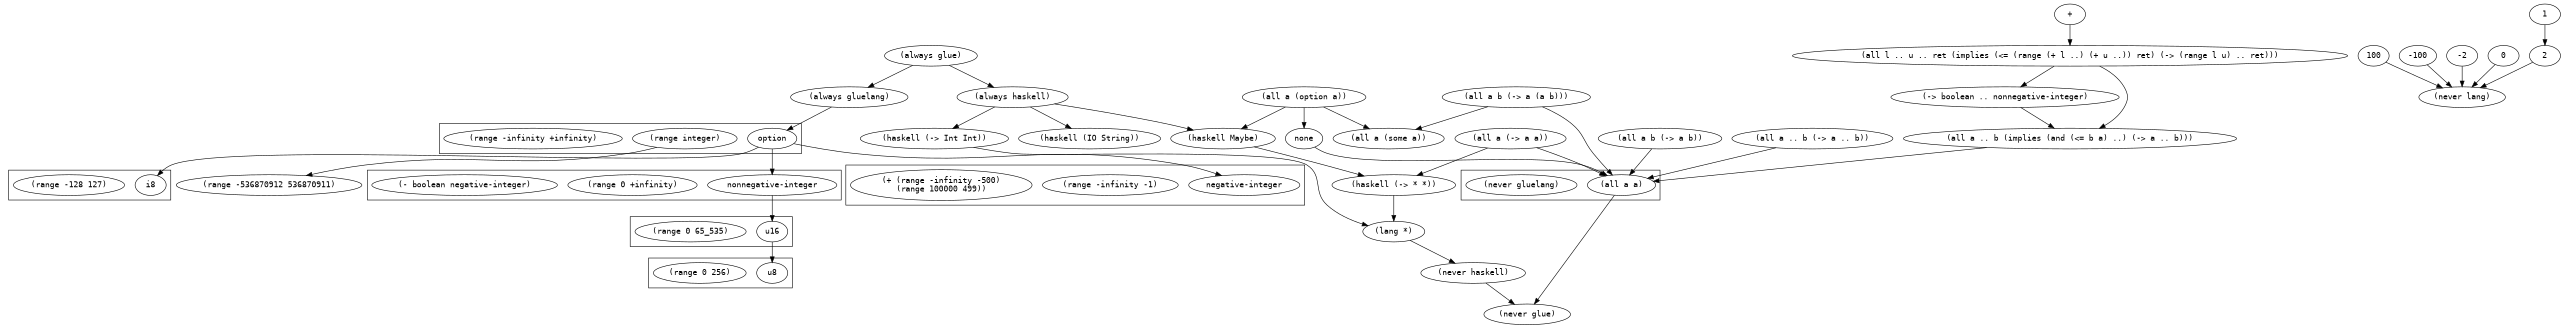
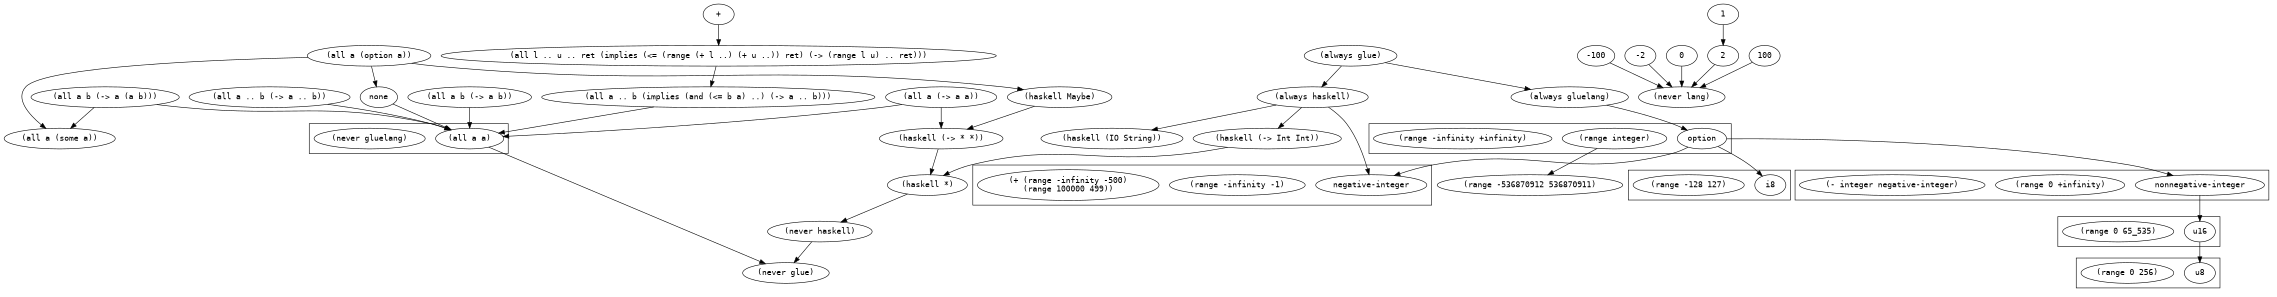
(2005, 97) -> none
(1121, 115) -> (1354, 134)
(465, 185) -> (1892, 185)
(1394, 232) -> (927, 185)
